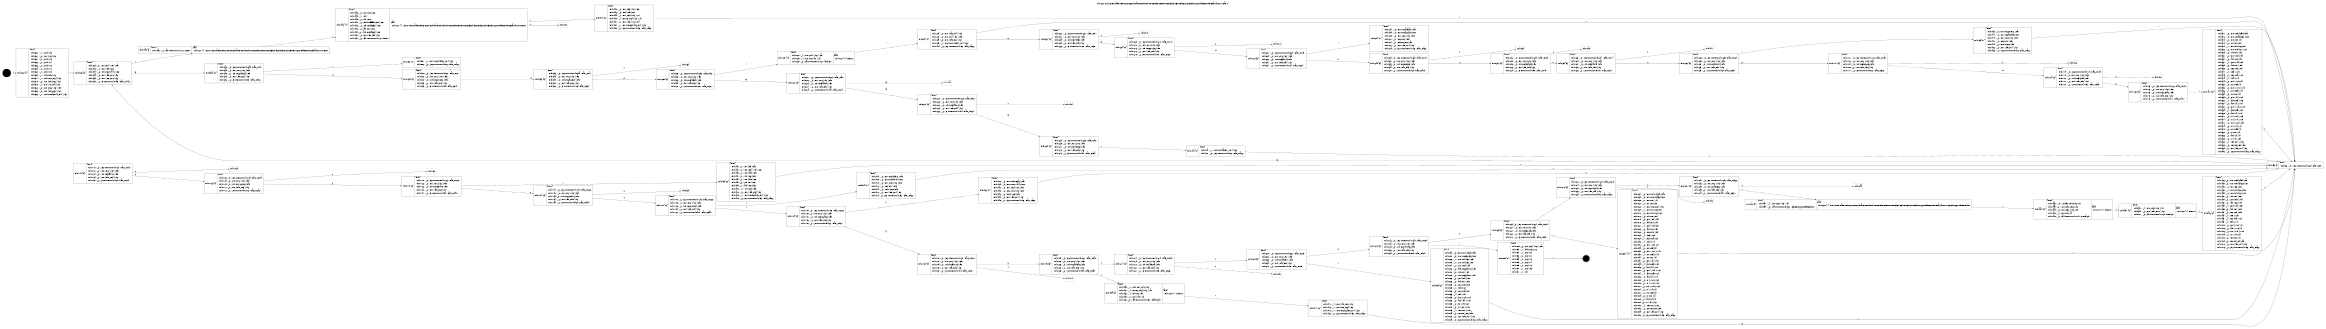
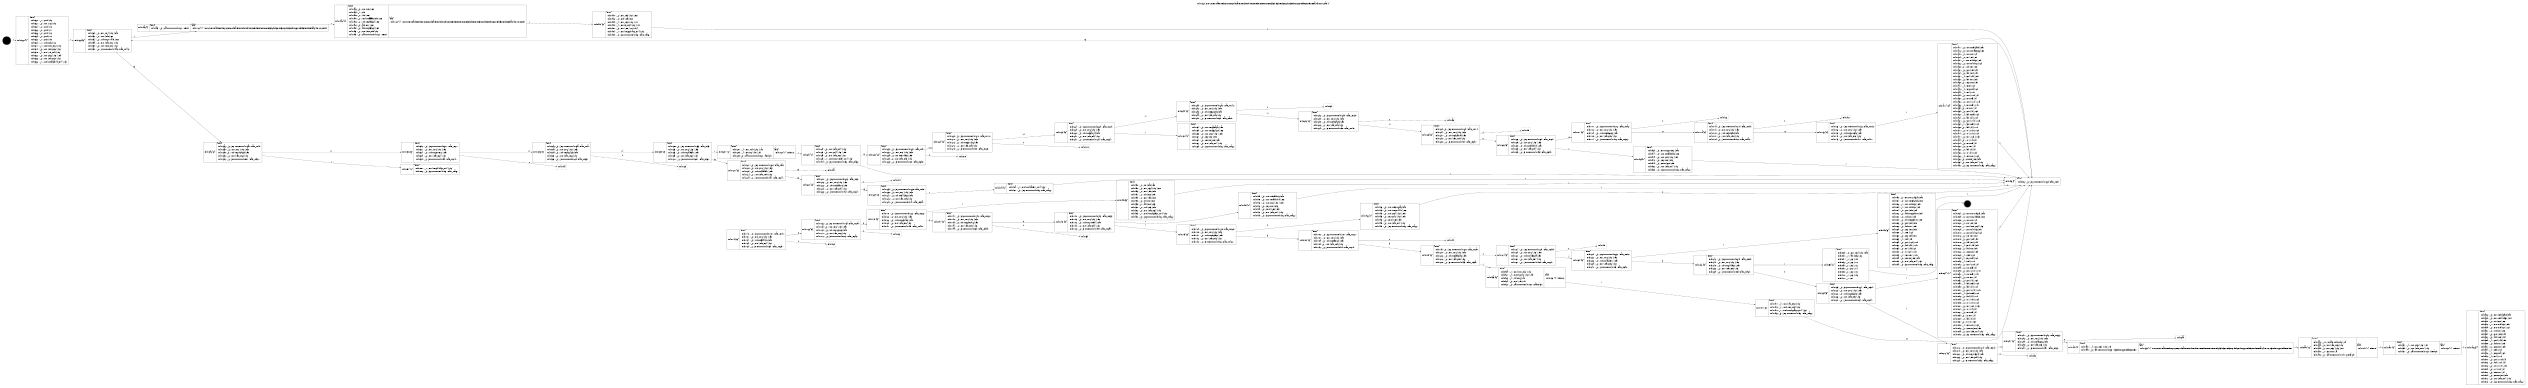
(542, 25) -> (508, 161)
(2275, 180) -> none
